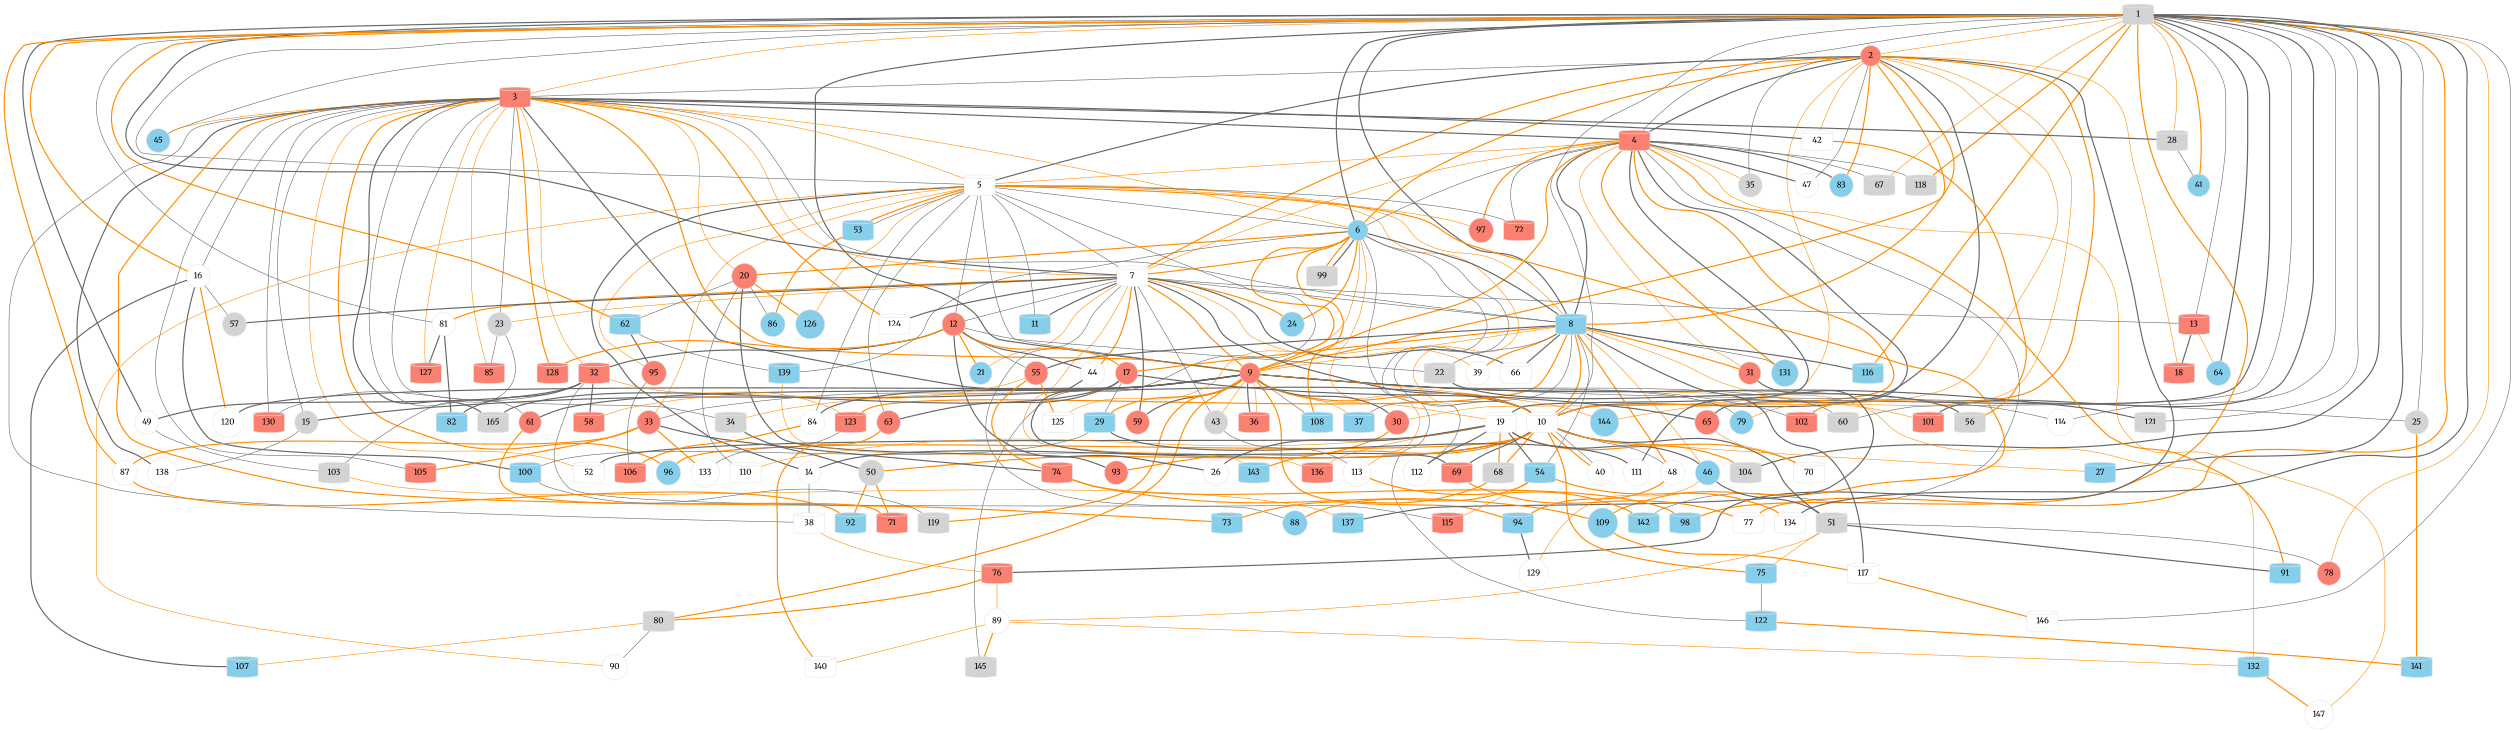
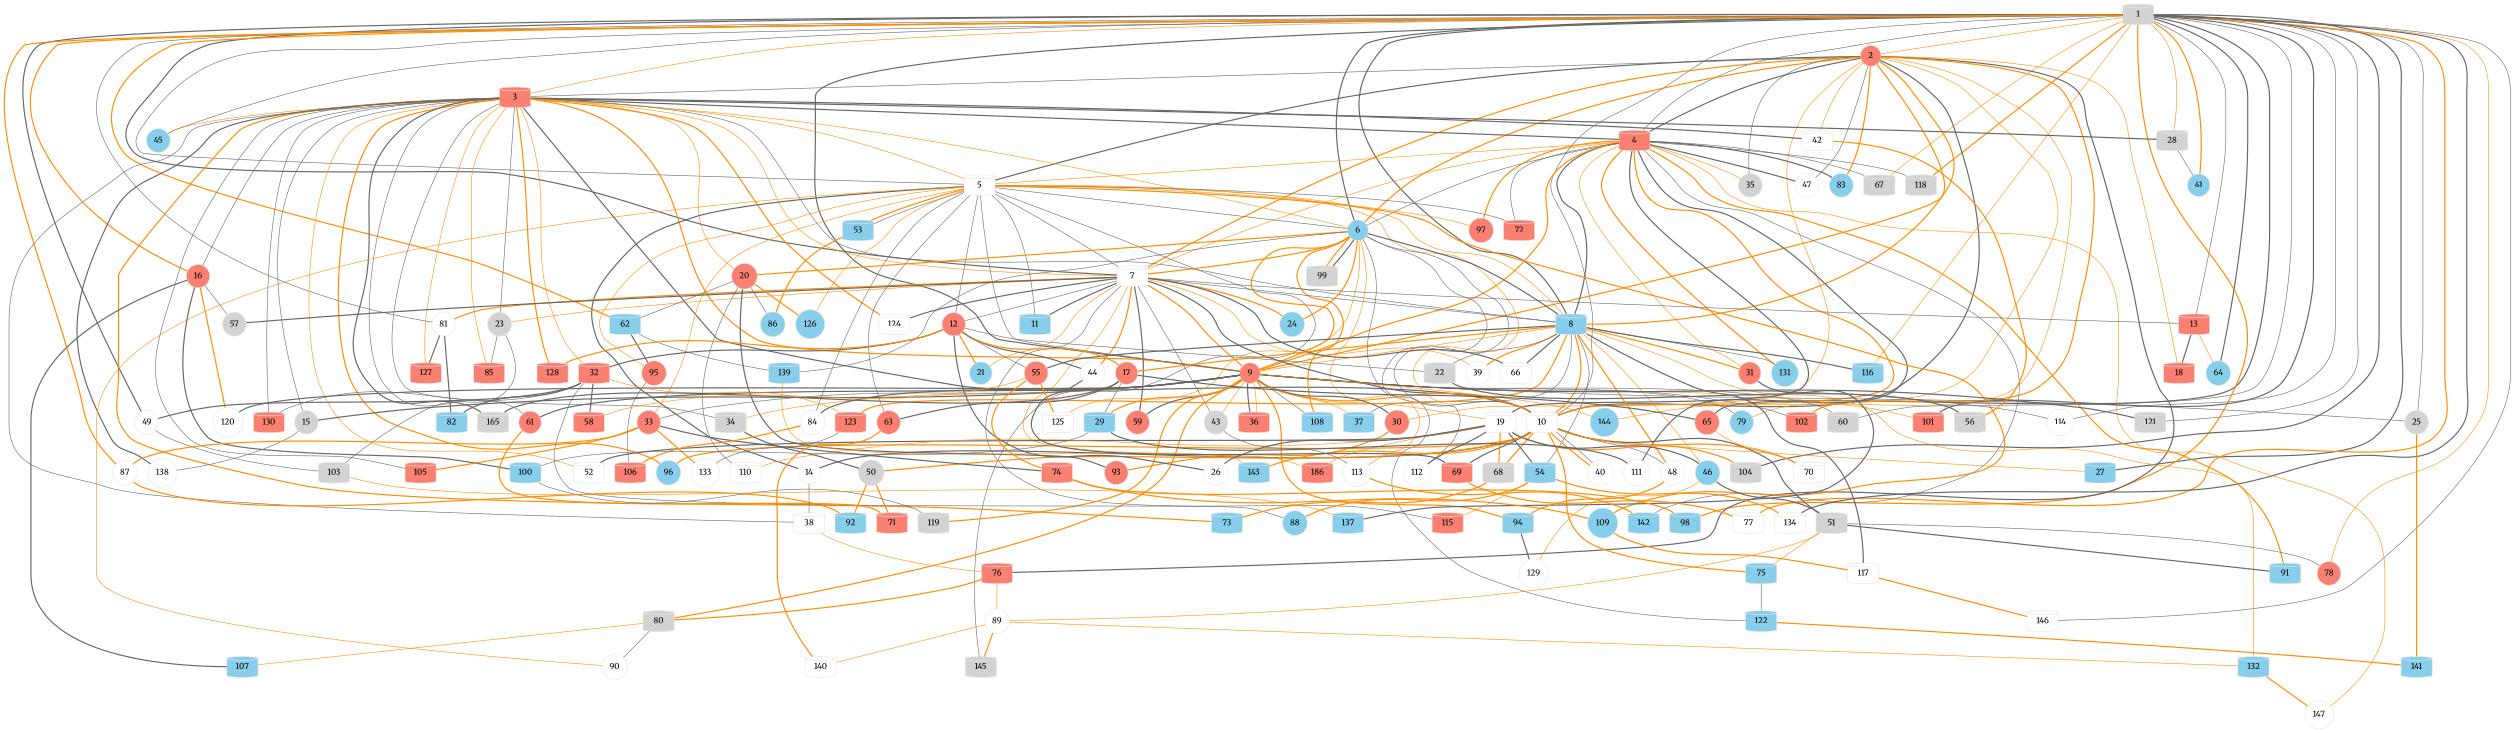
(2003, 194) -> (2003, 194)
(198, 276) -> (198, 276)
(1317, 473) -> (1317, 473)
